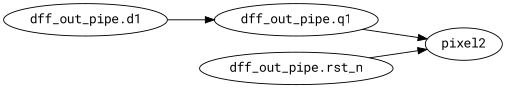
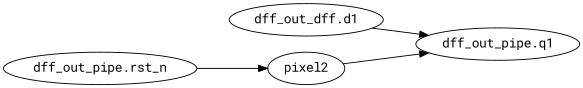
(85, 20) -> (306, 20)
(390, 33) -> (381, 59)
